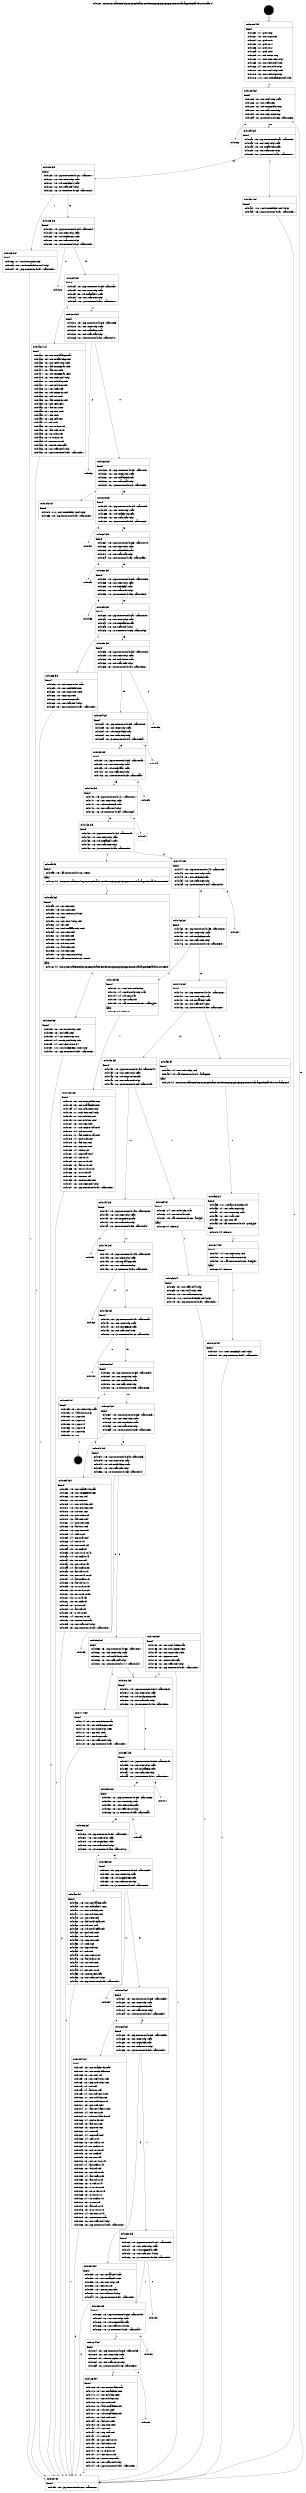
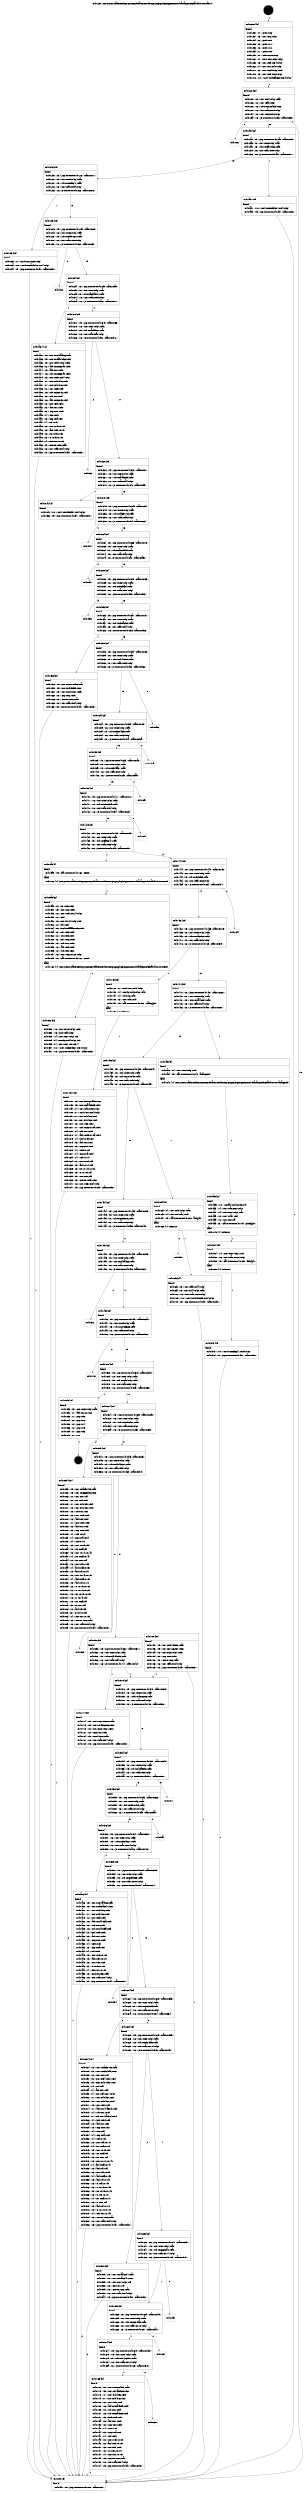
(97, 1240) -> (178, 1242)
